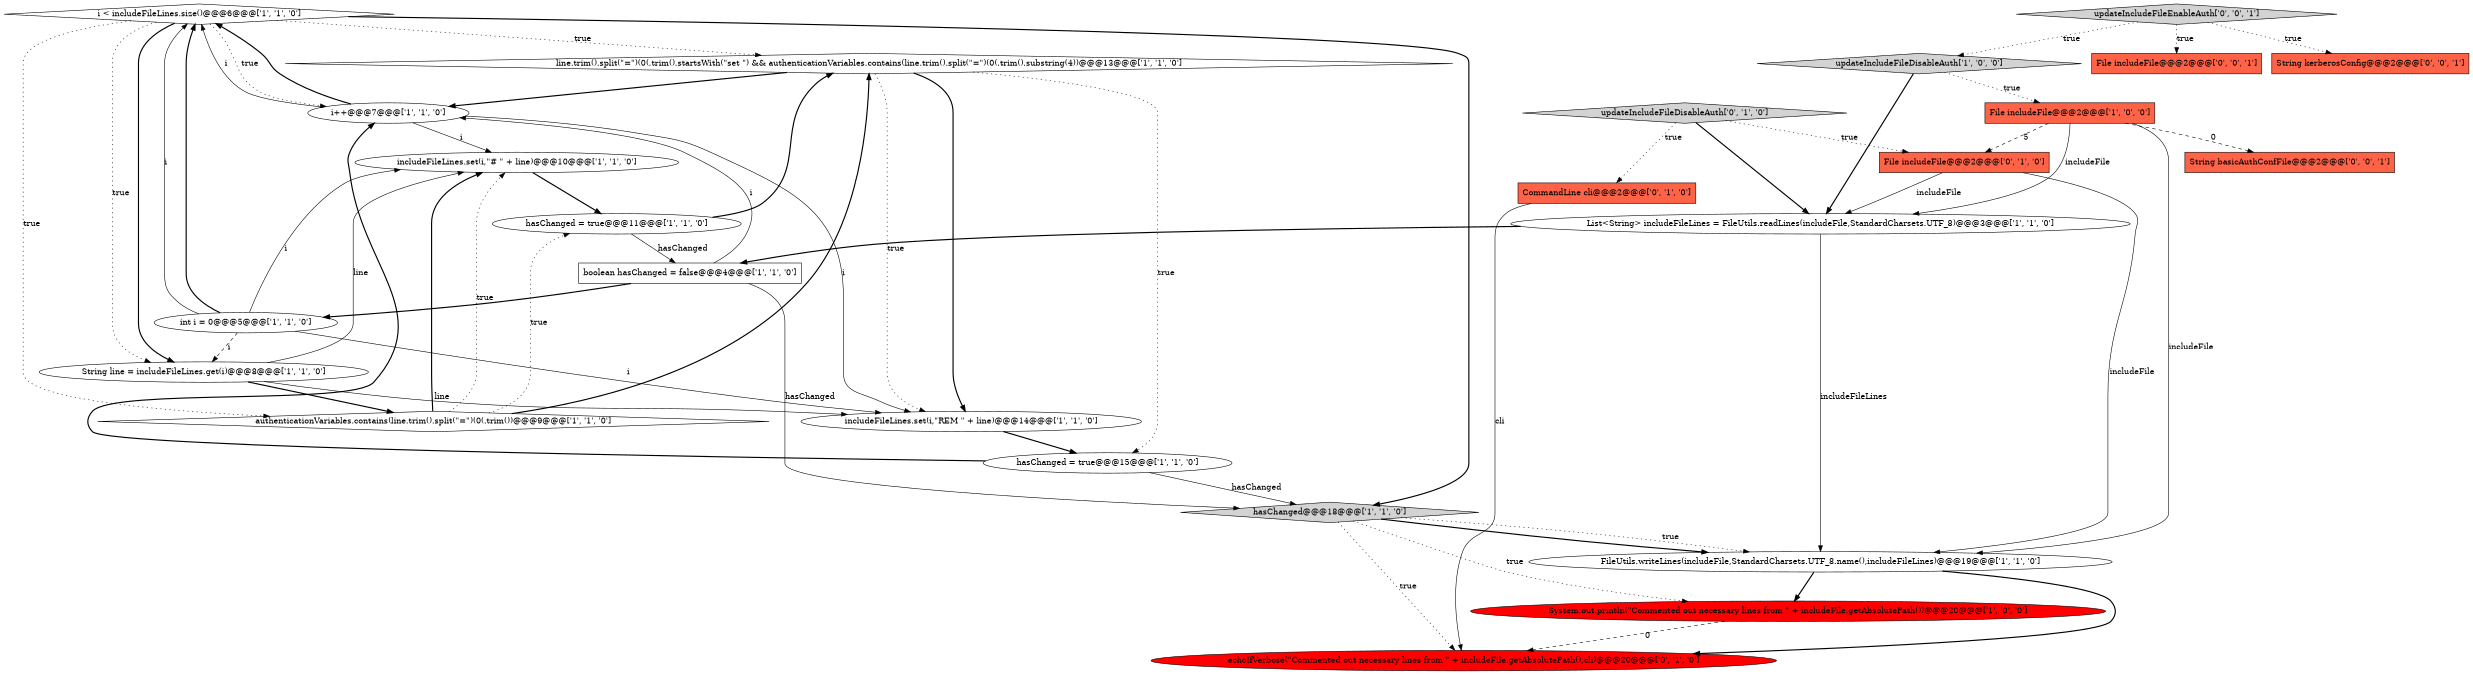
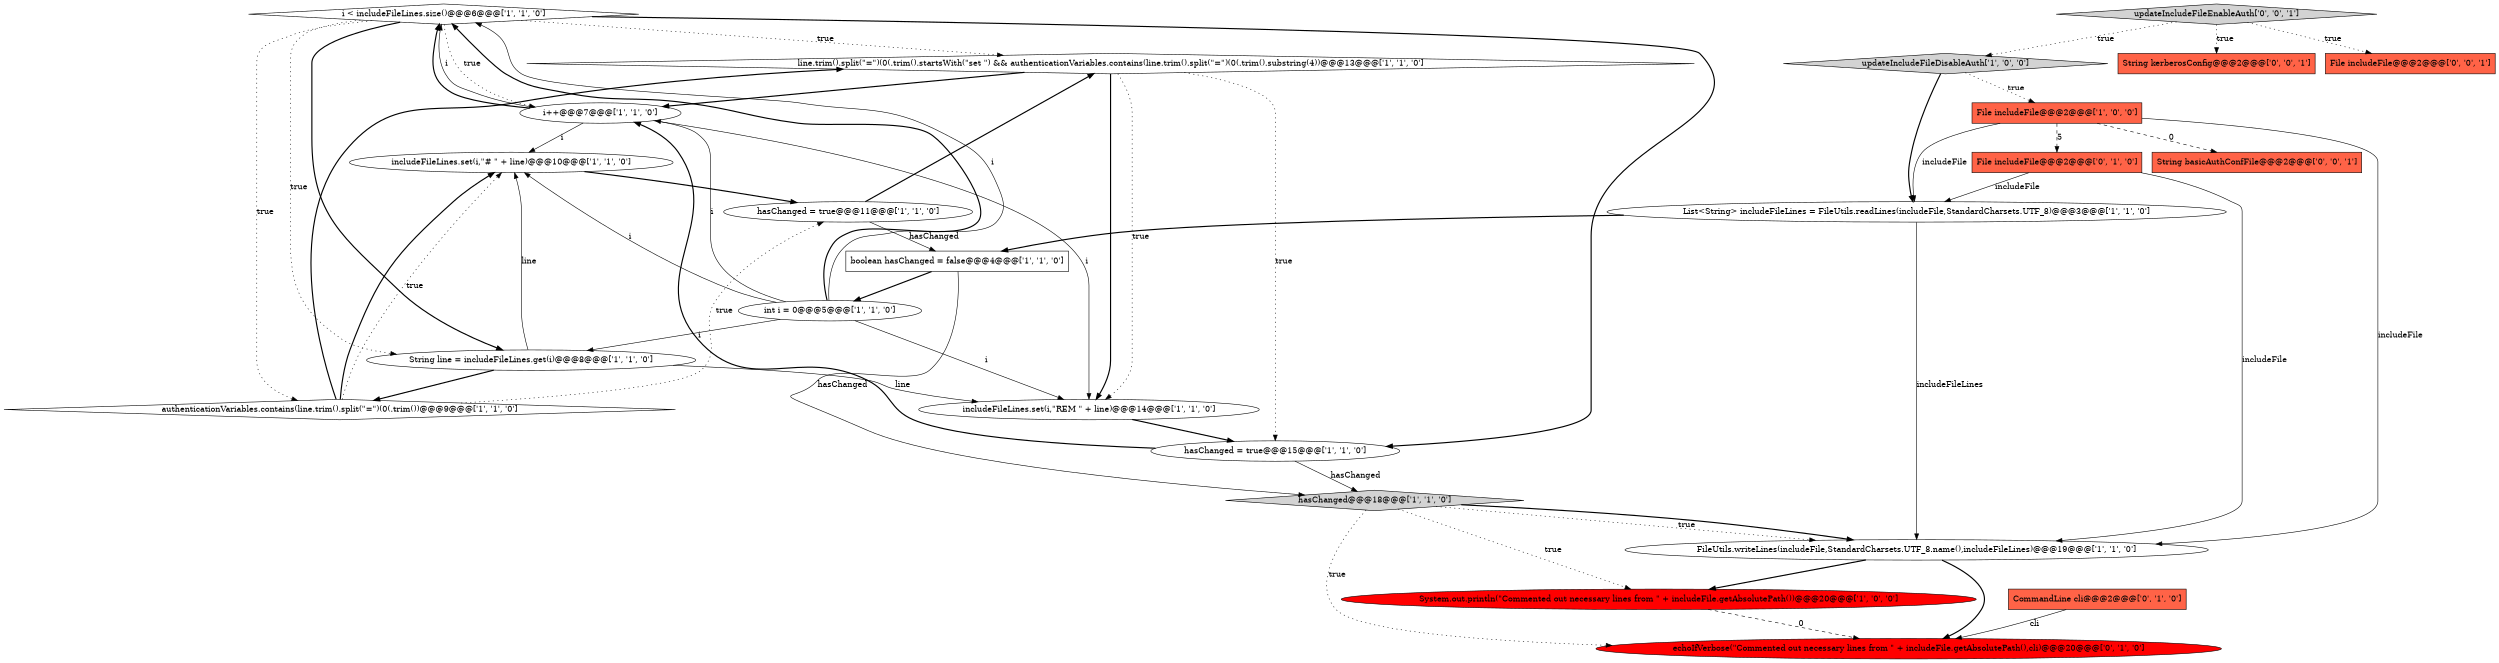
(1163, 34) -> (1455, 35)
(1685, 113) -> none
(655, 143) -> (711, 217)
(227, 345) -> (687, 334)
